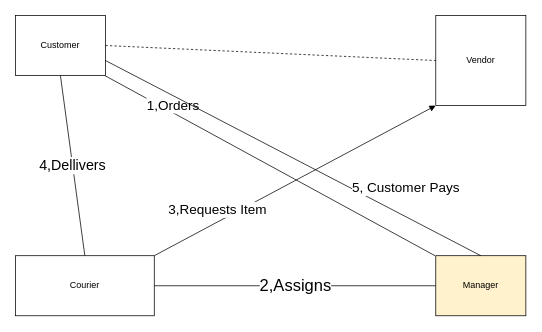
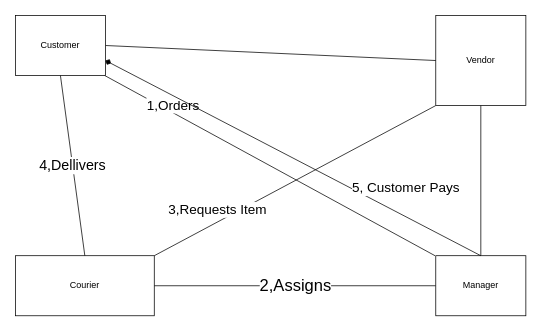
(270, 53) -> (270, 53)
(109, 62) -> (111, 64)
(429, 109) -> (432, 107)
none -> (480, 179)
(480, 285) -> (480, 285)
